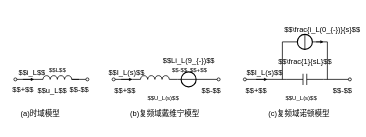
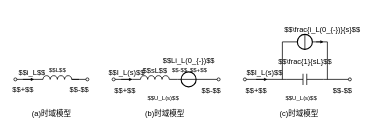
(189, 60) -> (189, 60)
none -> (155, 70)
(52, 89) -> none
(40, 113) -> (51, 113)
(165, 113) -> (165, 113)
(299, 113) -> (299, 113)
